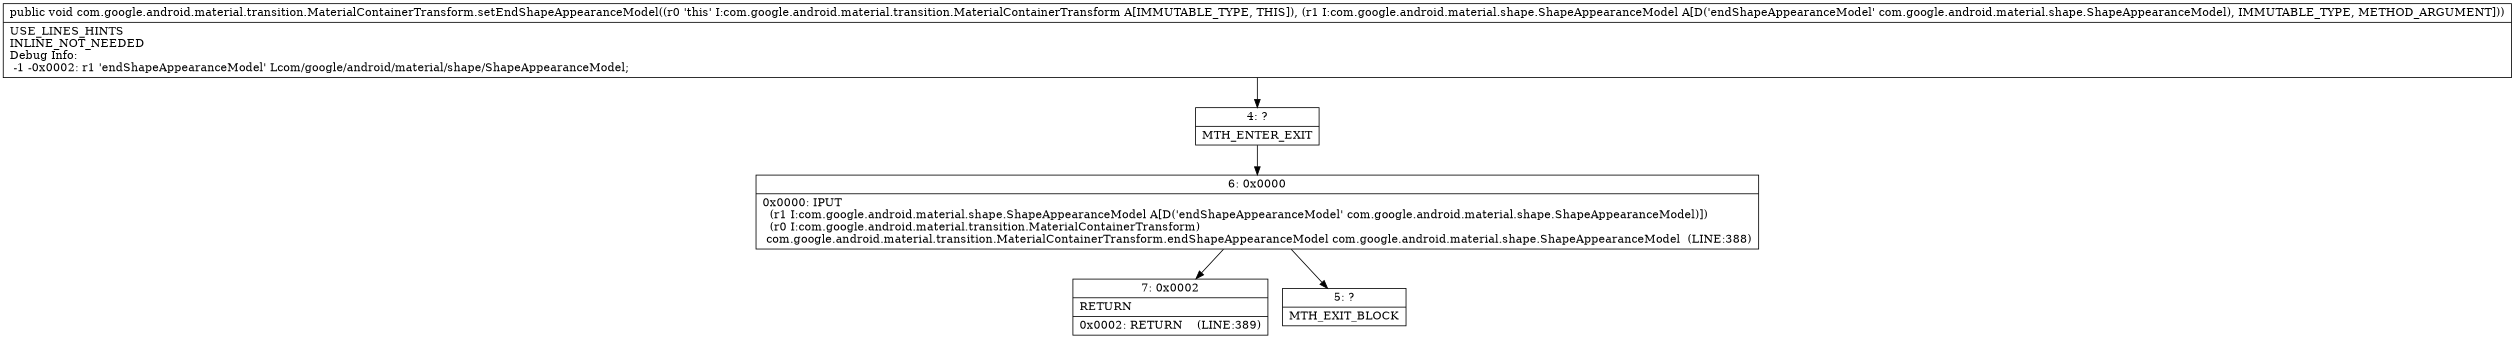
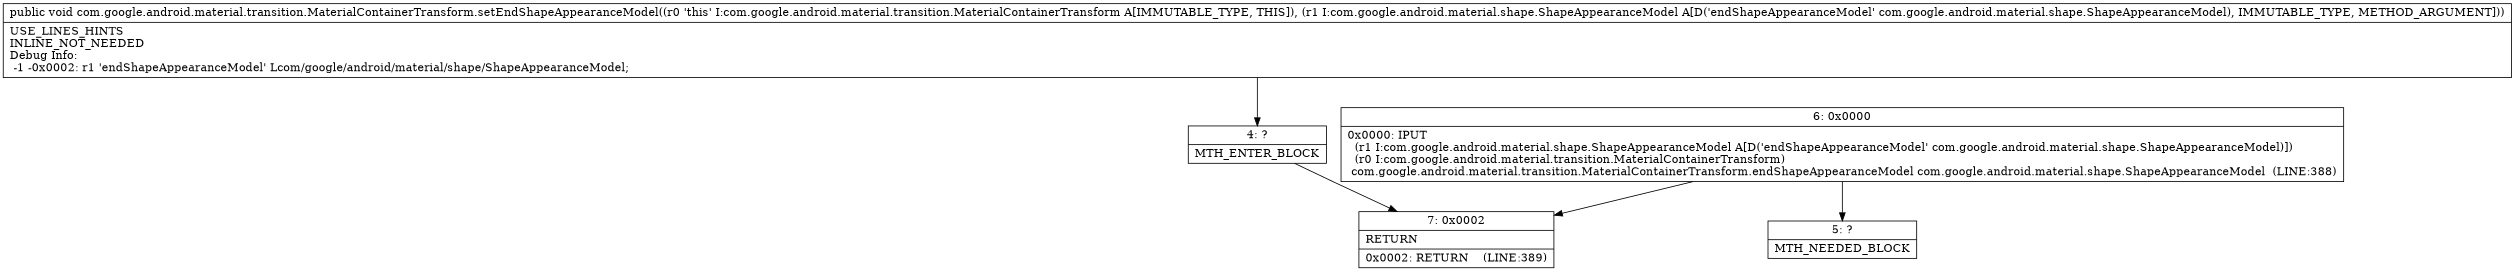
(1257, 135) -> (1257, 154)
(1257, 156) -> (1342, 186)
(1344, 316) -> (1842, 249)
